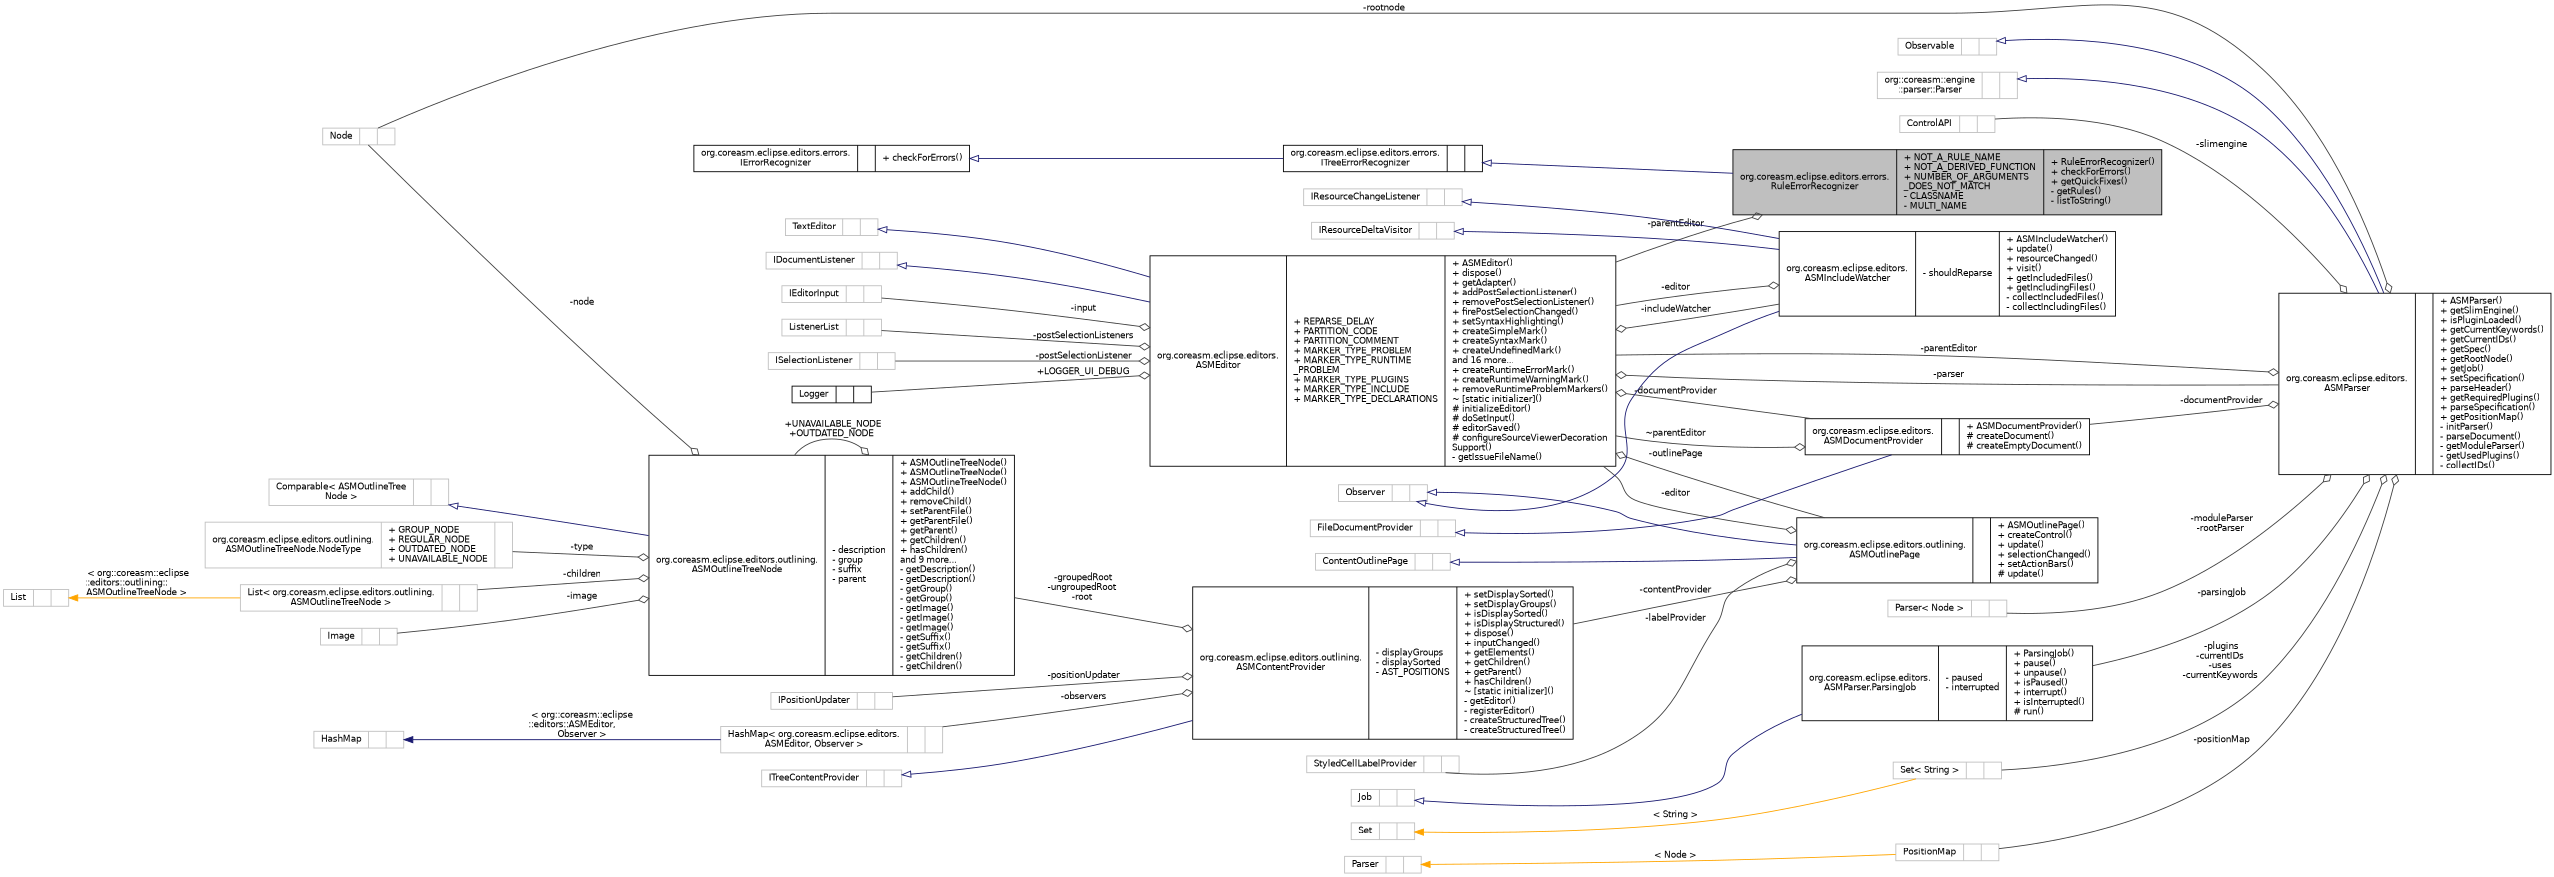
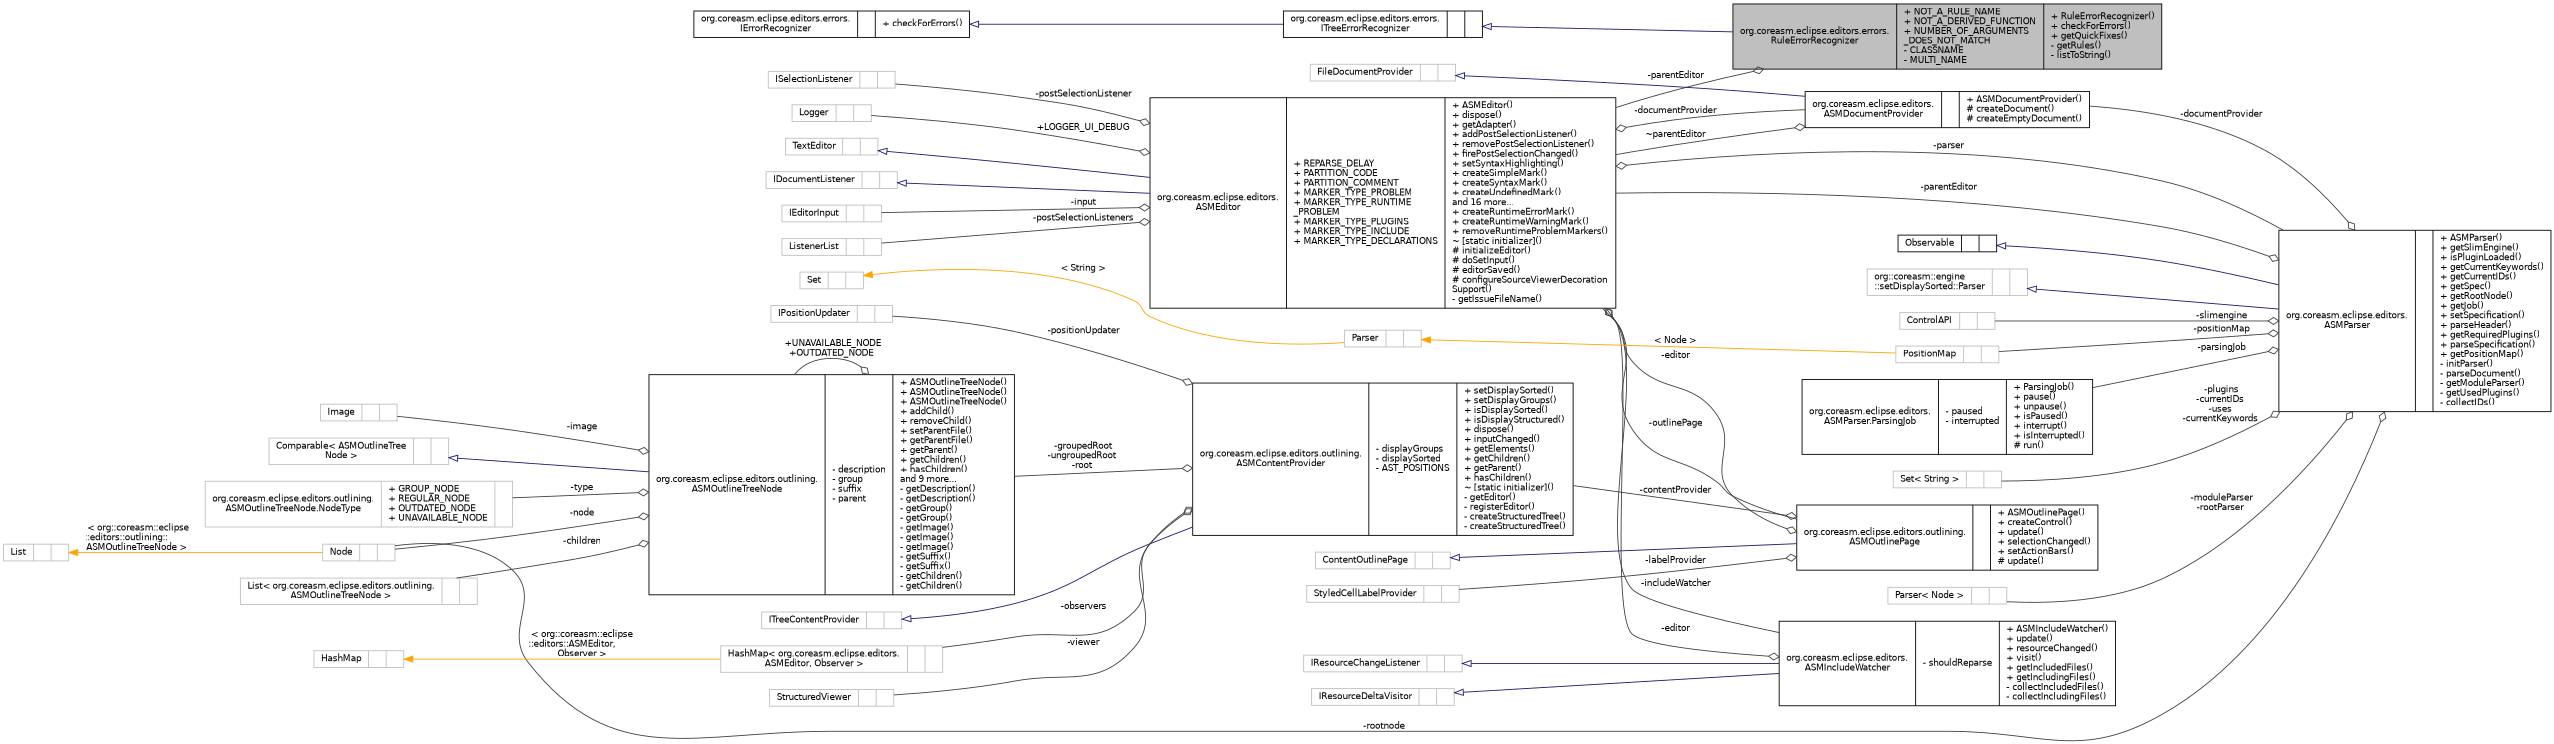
(1947, 47) -> (1947, 243)
(1930, 90) -> (1930, 287)
(832, 394) -> (832, 113)
(1383, 493) -> none
(159, 598) -> (200, 553)
none -> (832, 698)
(567, 740) -> (567, 659)
(1383, 798) -> none
(1672, 824) -> (1113, 293)
